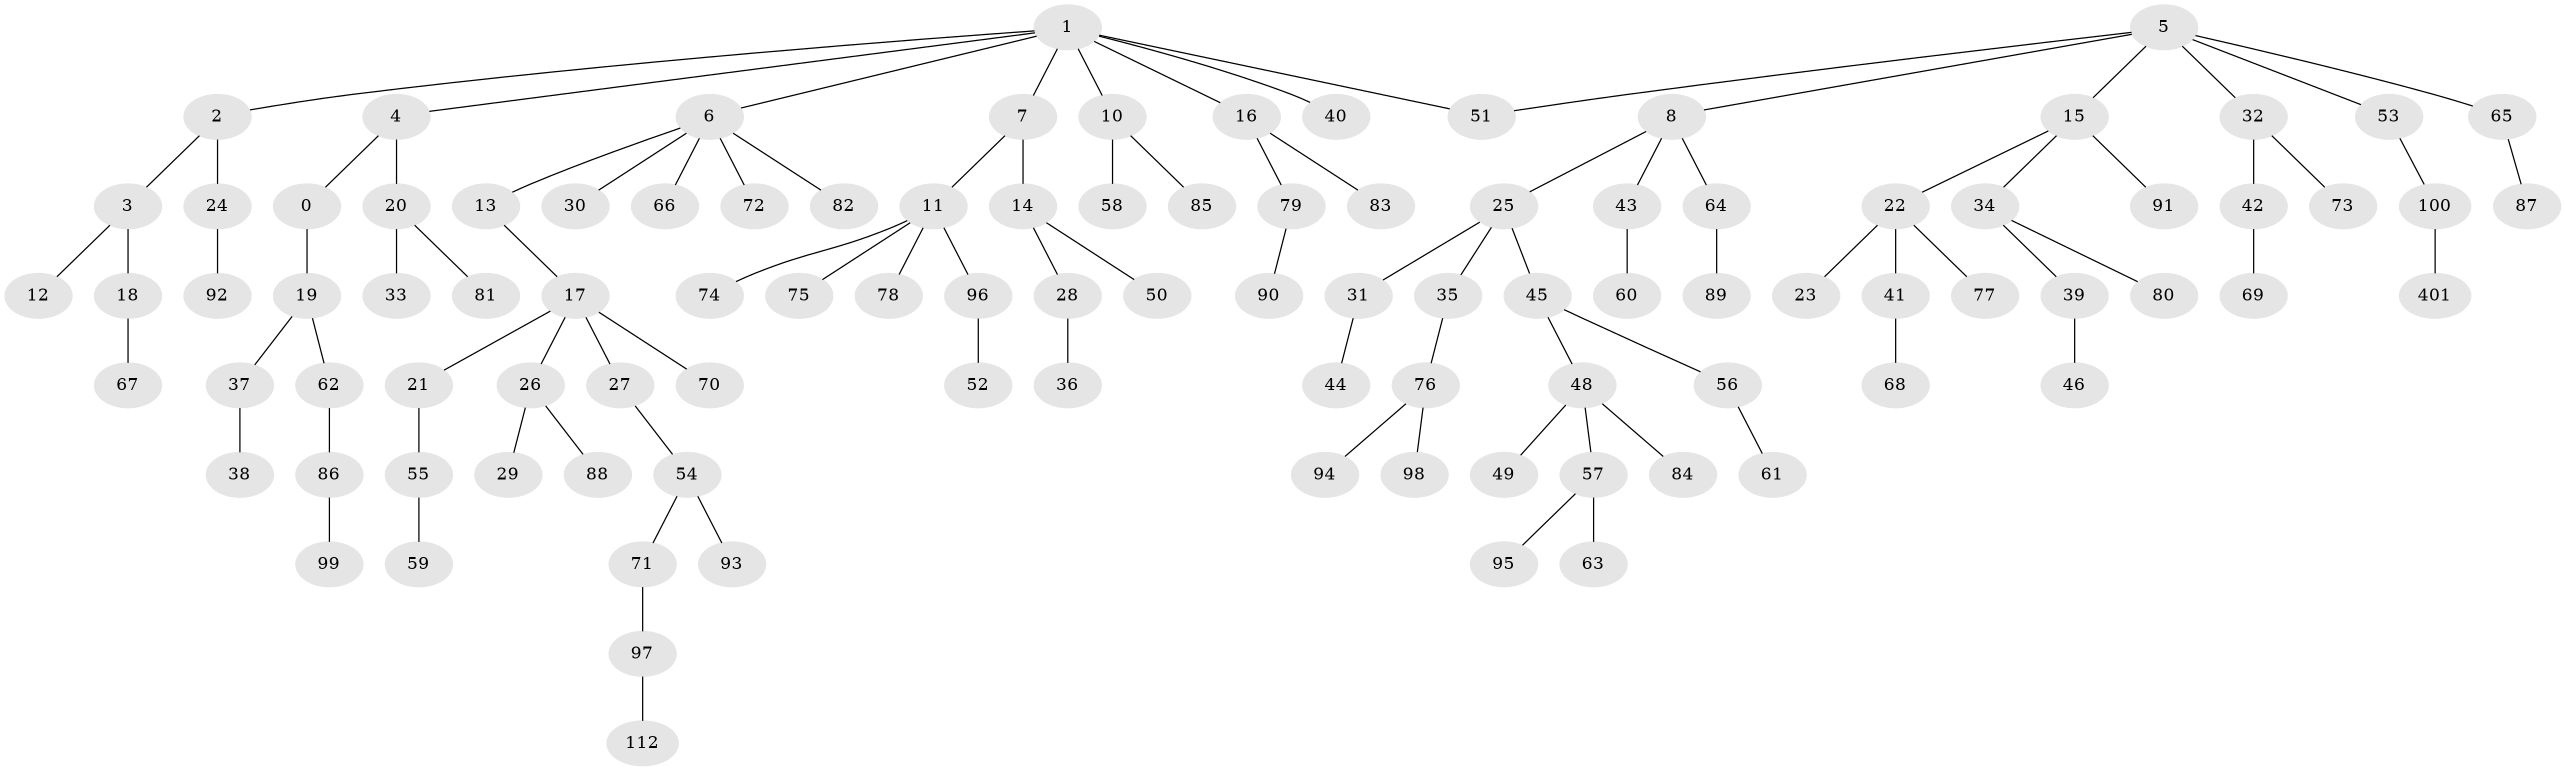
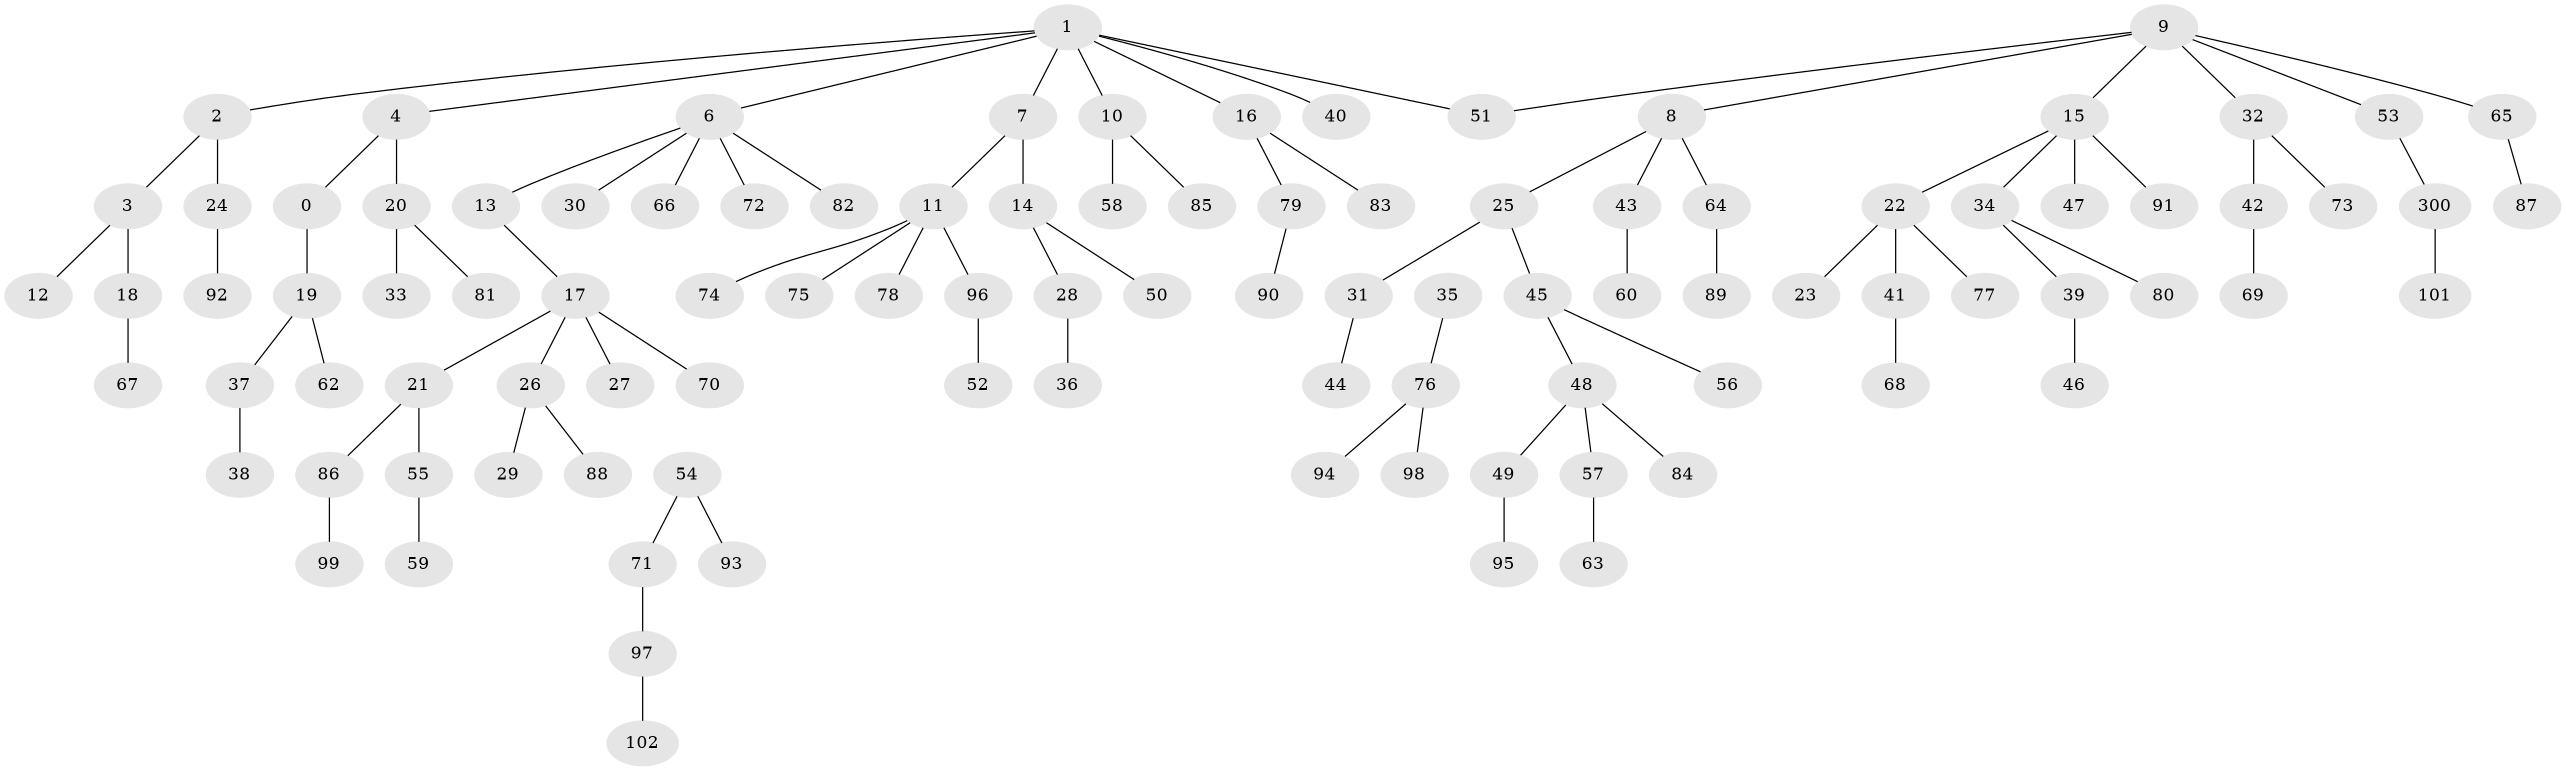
(2164, 27) -> (2164, 27)
none -> (2075, 206)
(2435, 206) -> (2435, 206)
(1476, 251) -> none
(2435, 296) -> (2435, 296)
(329, 430) -> (374, 430)
(654, 430) -> none
(1773, 475) -> none
(1549, 519) -> (1504, 520)
(643, 743) -> (643, 743)
